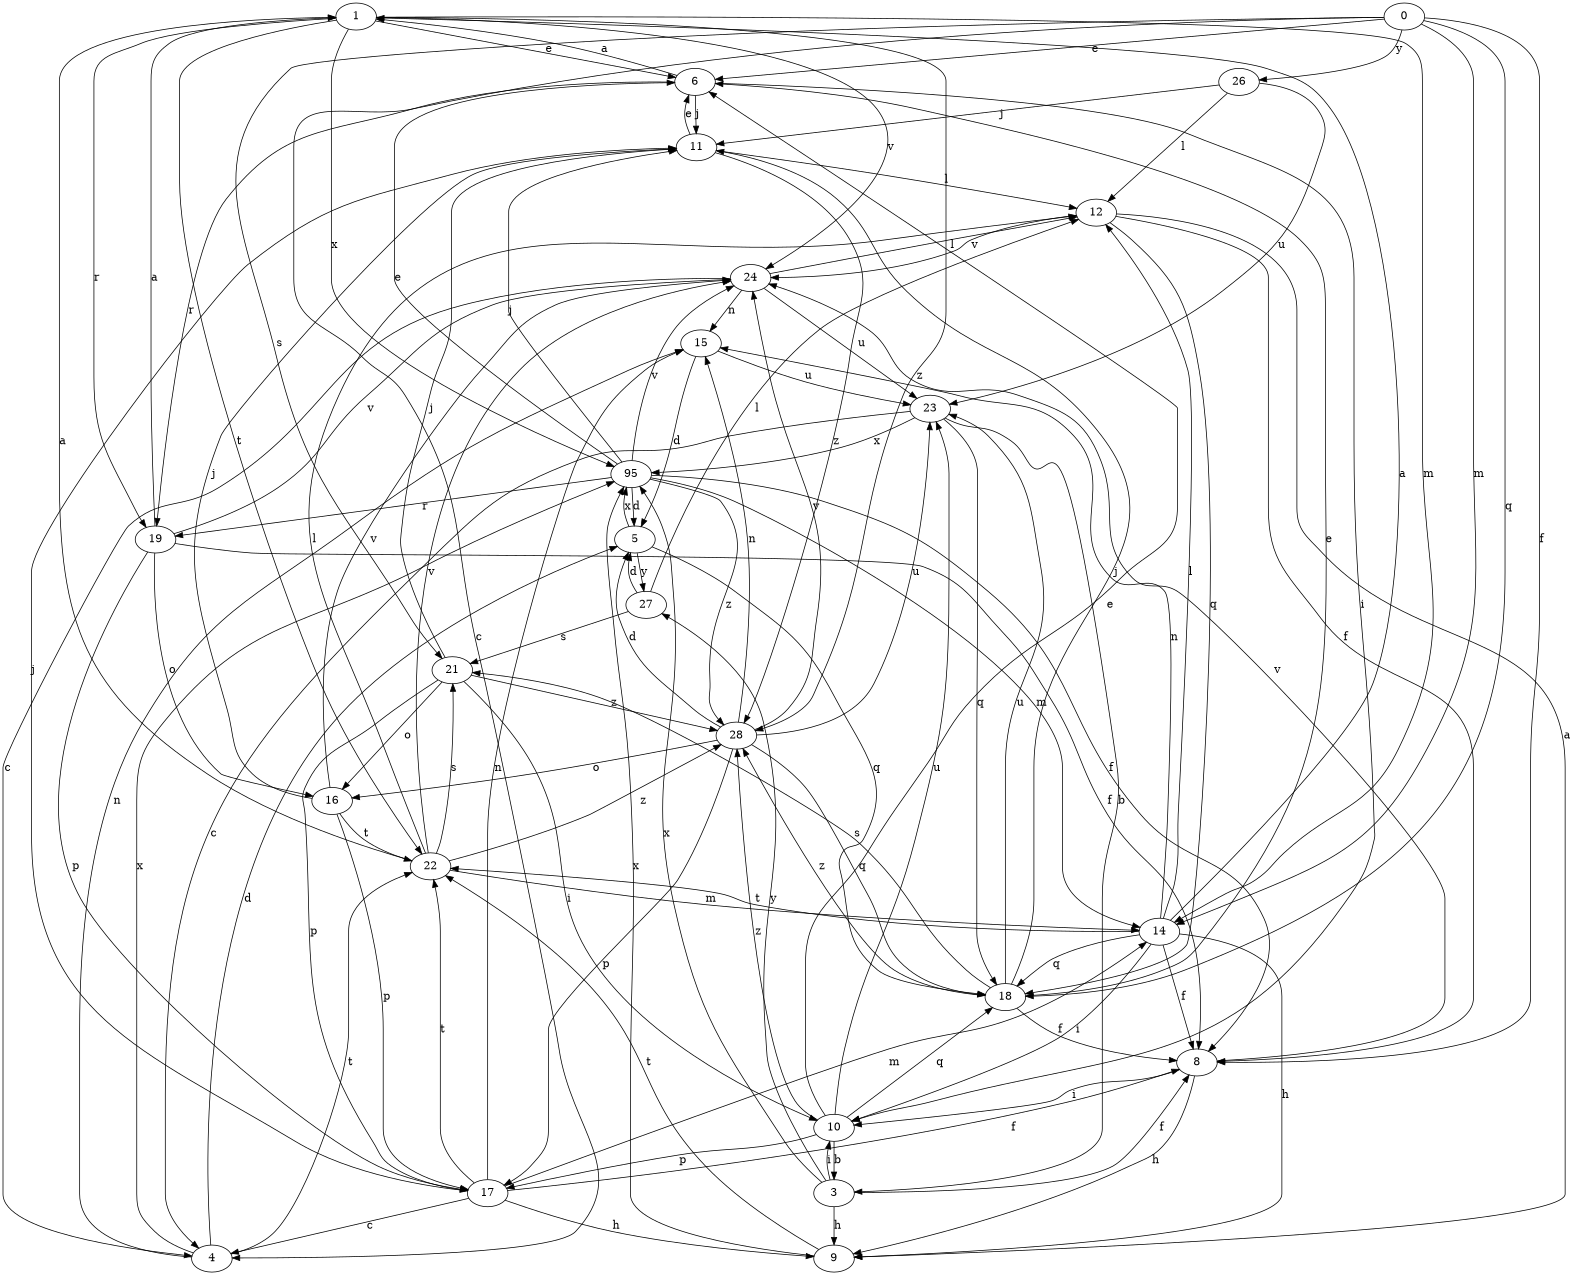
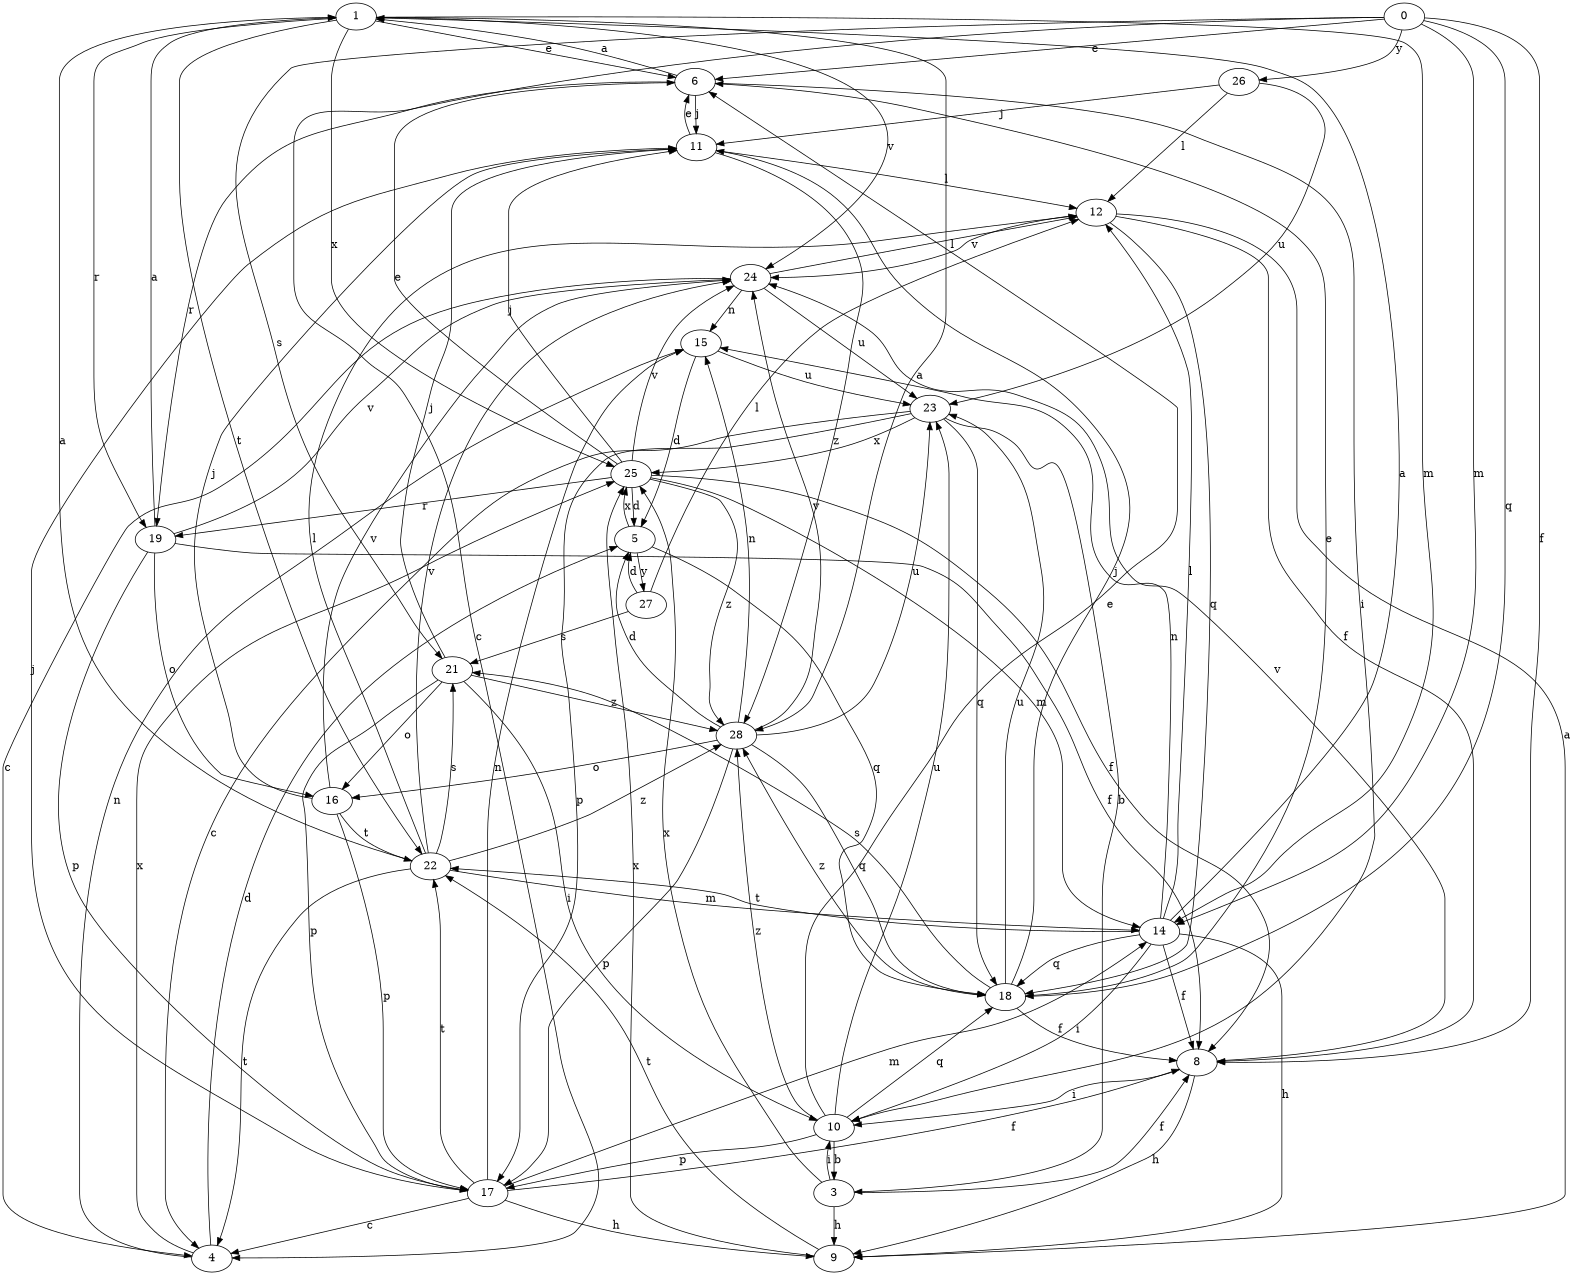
(920, 376) -> (920, 376)
(631, 474) -> (631, 474)
none -> (564, 665)
(771, 886) -> none
(343, 1071) -> (249, 1010)
